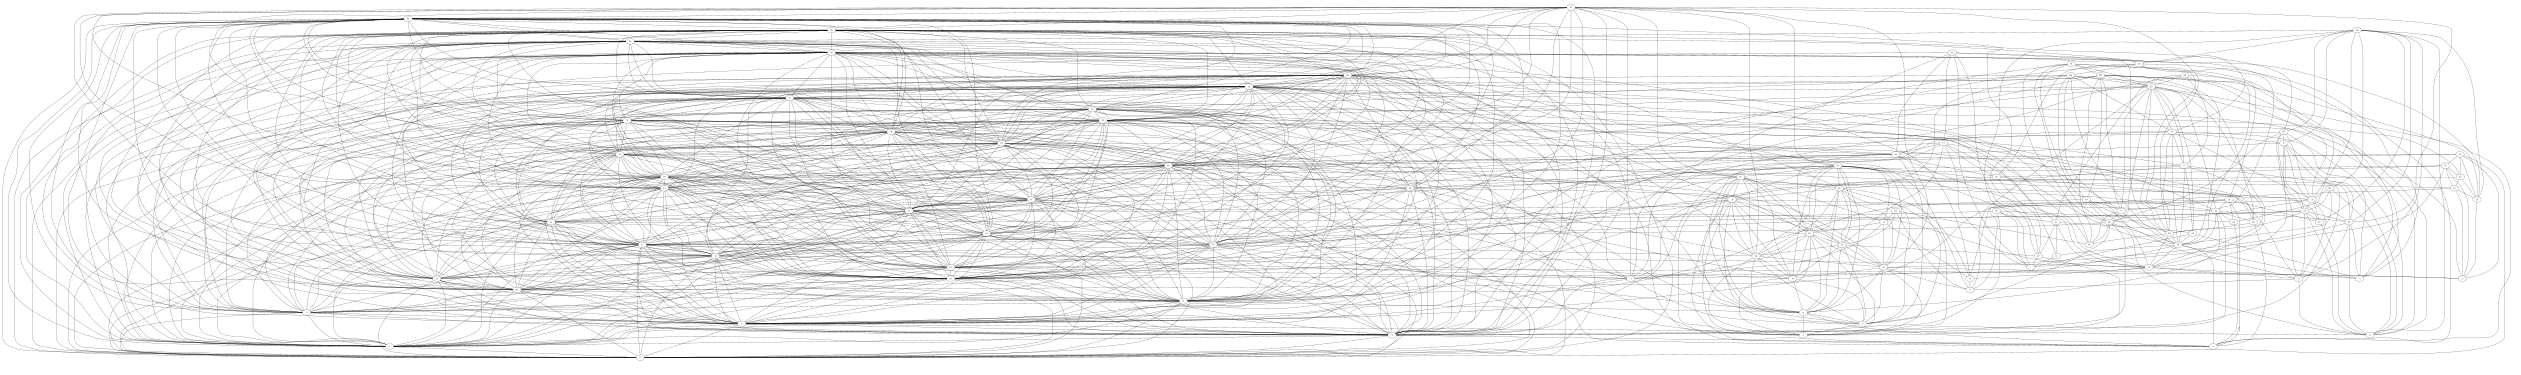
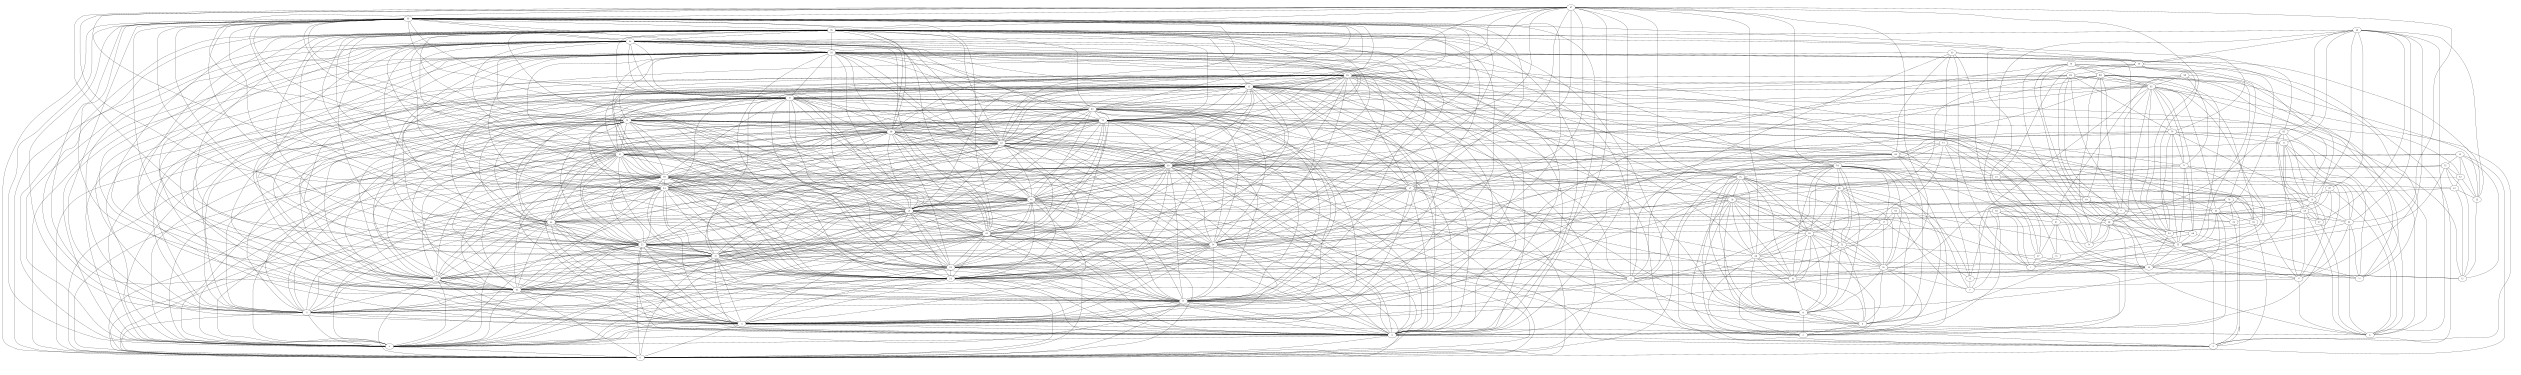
none -> (561, 177)
none -> (2177, 217)
(886, 303) -> none
(1540, 328) -> (1298, 320)
